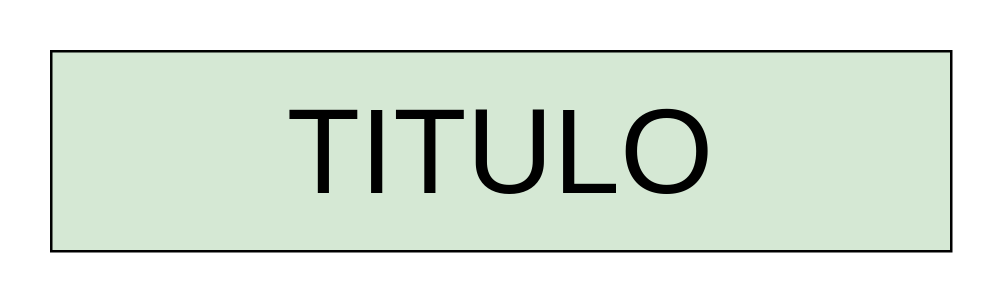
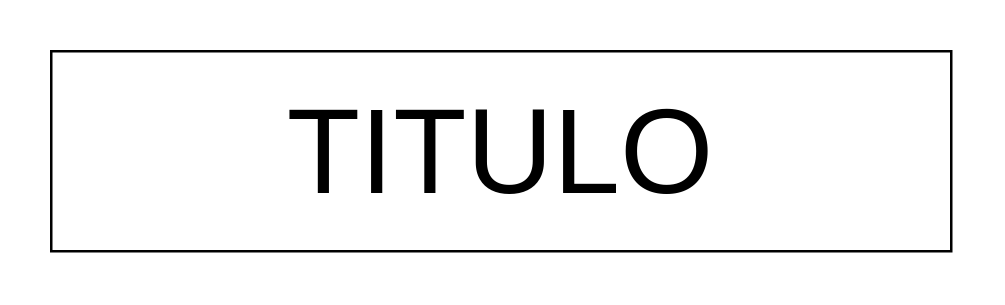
(501, 151) -> (501, 151)
